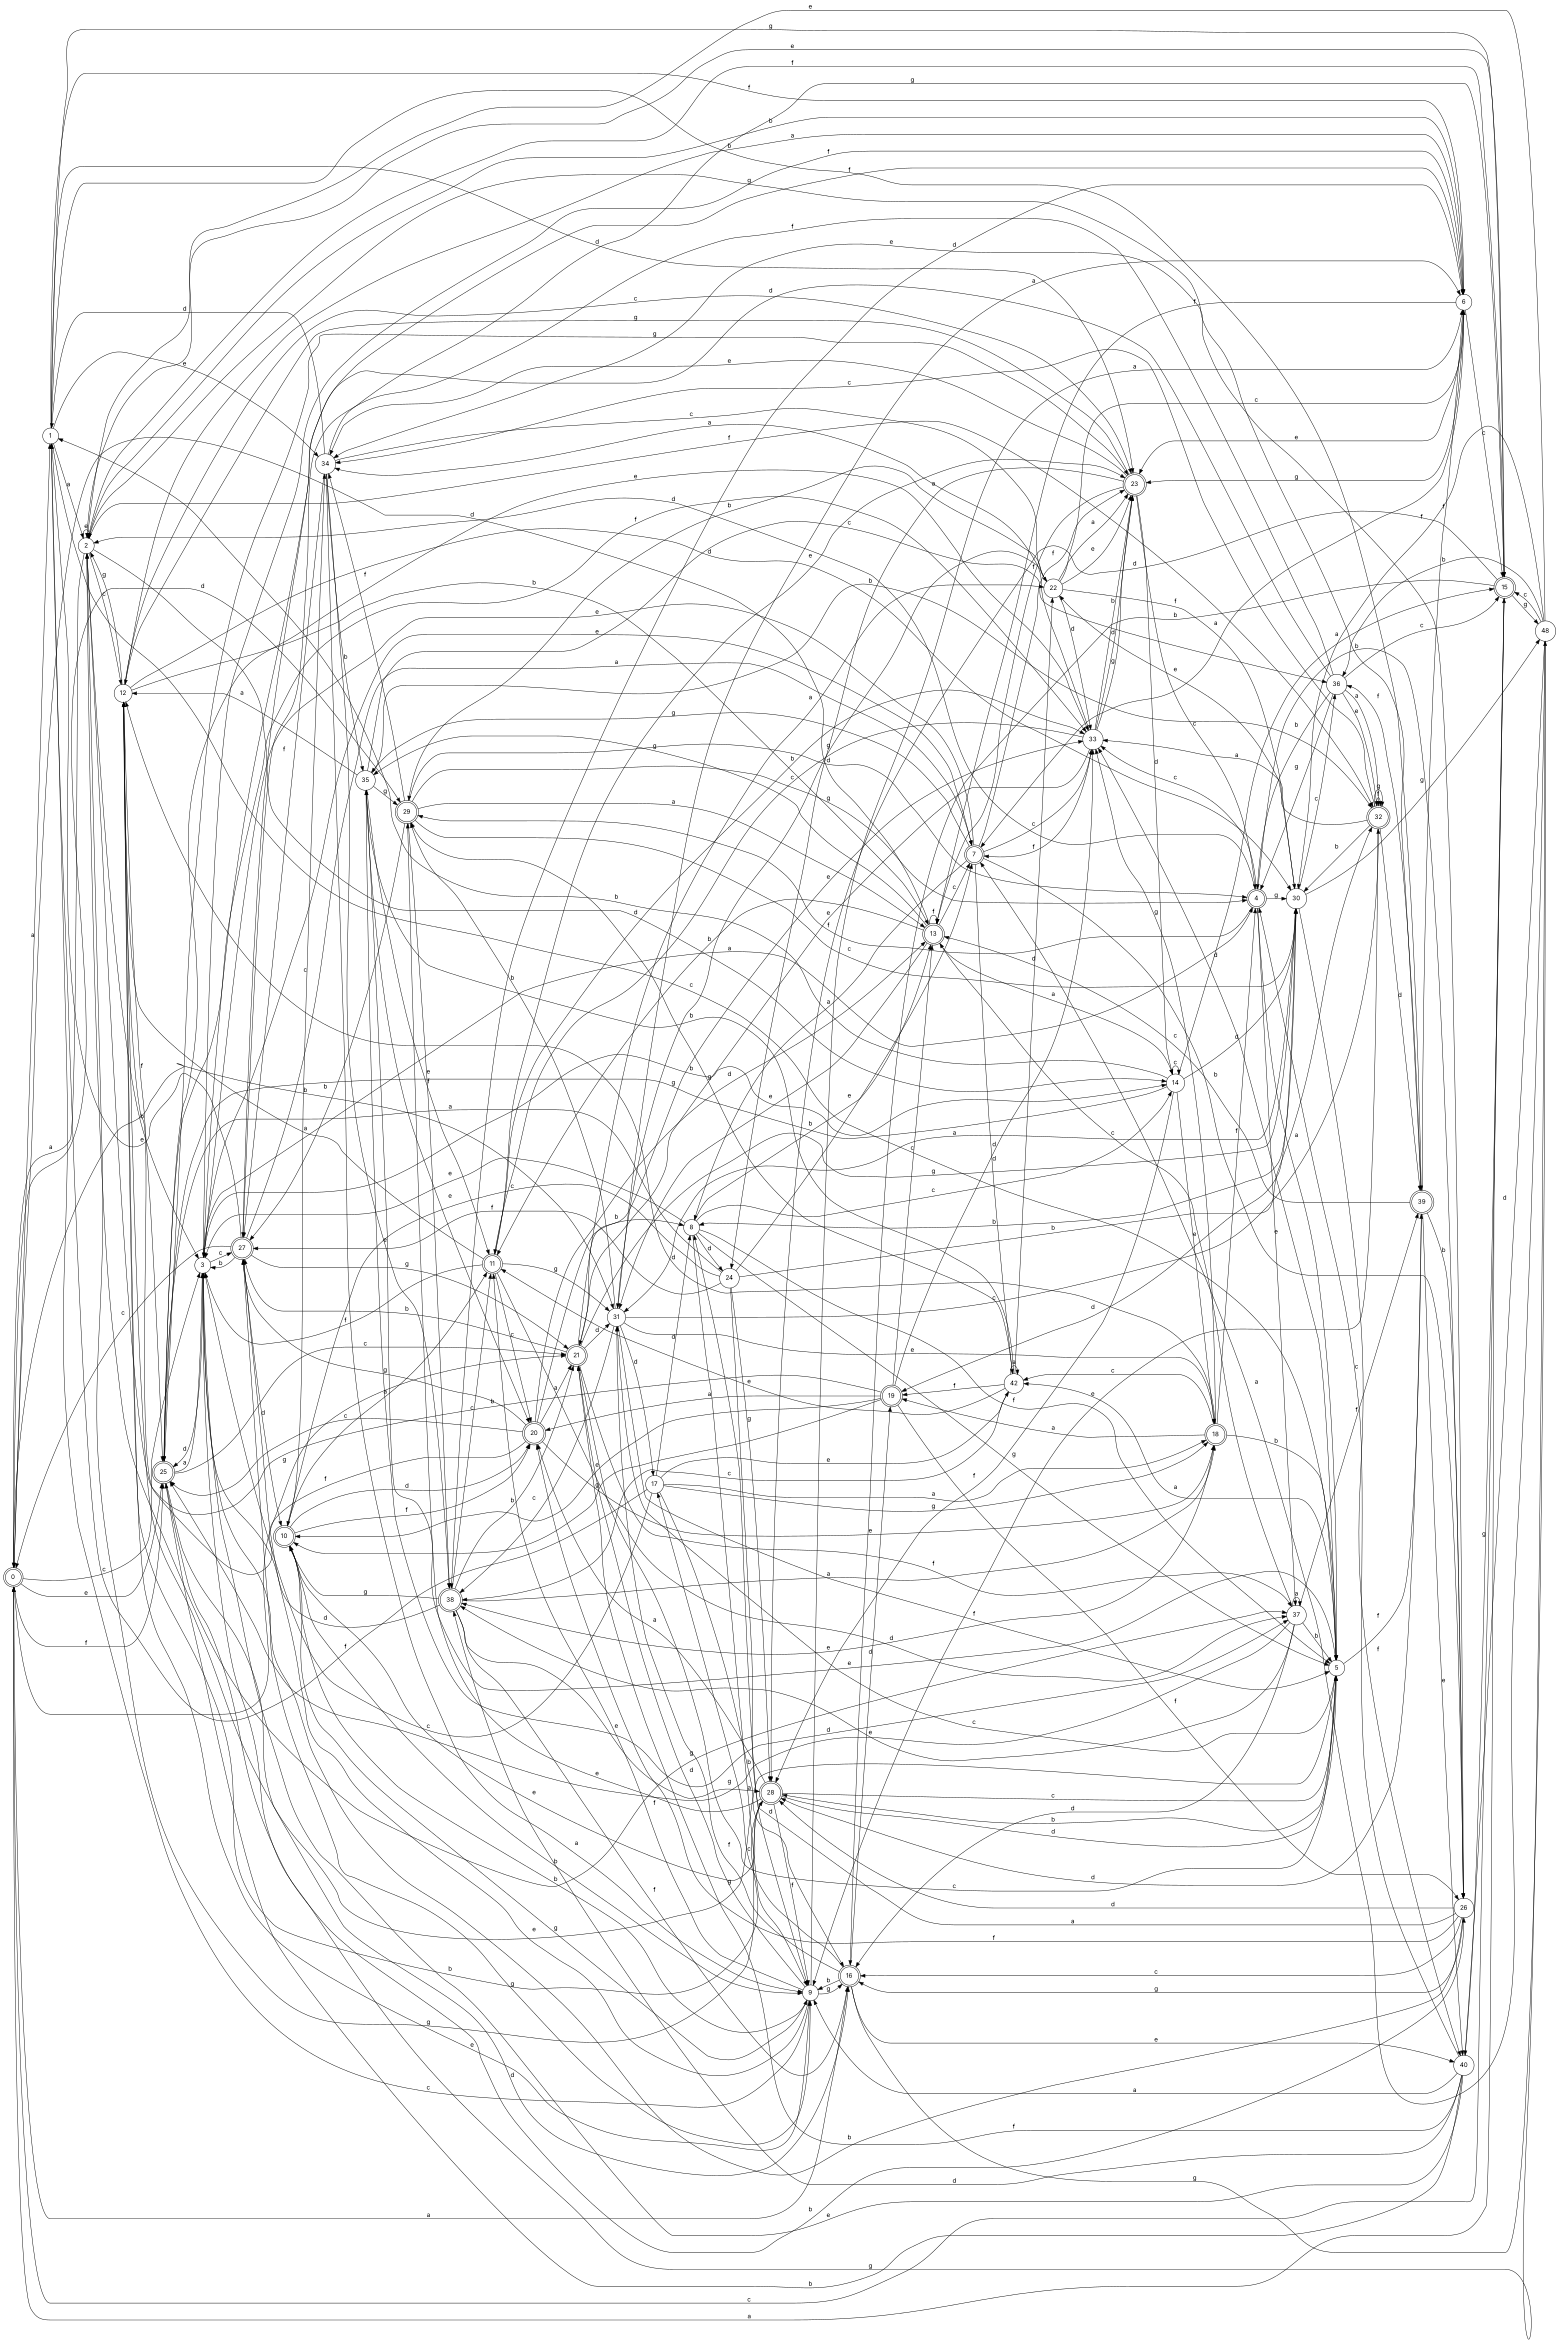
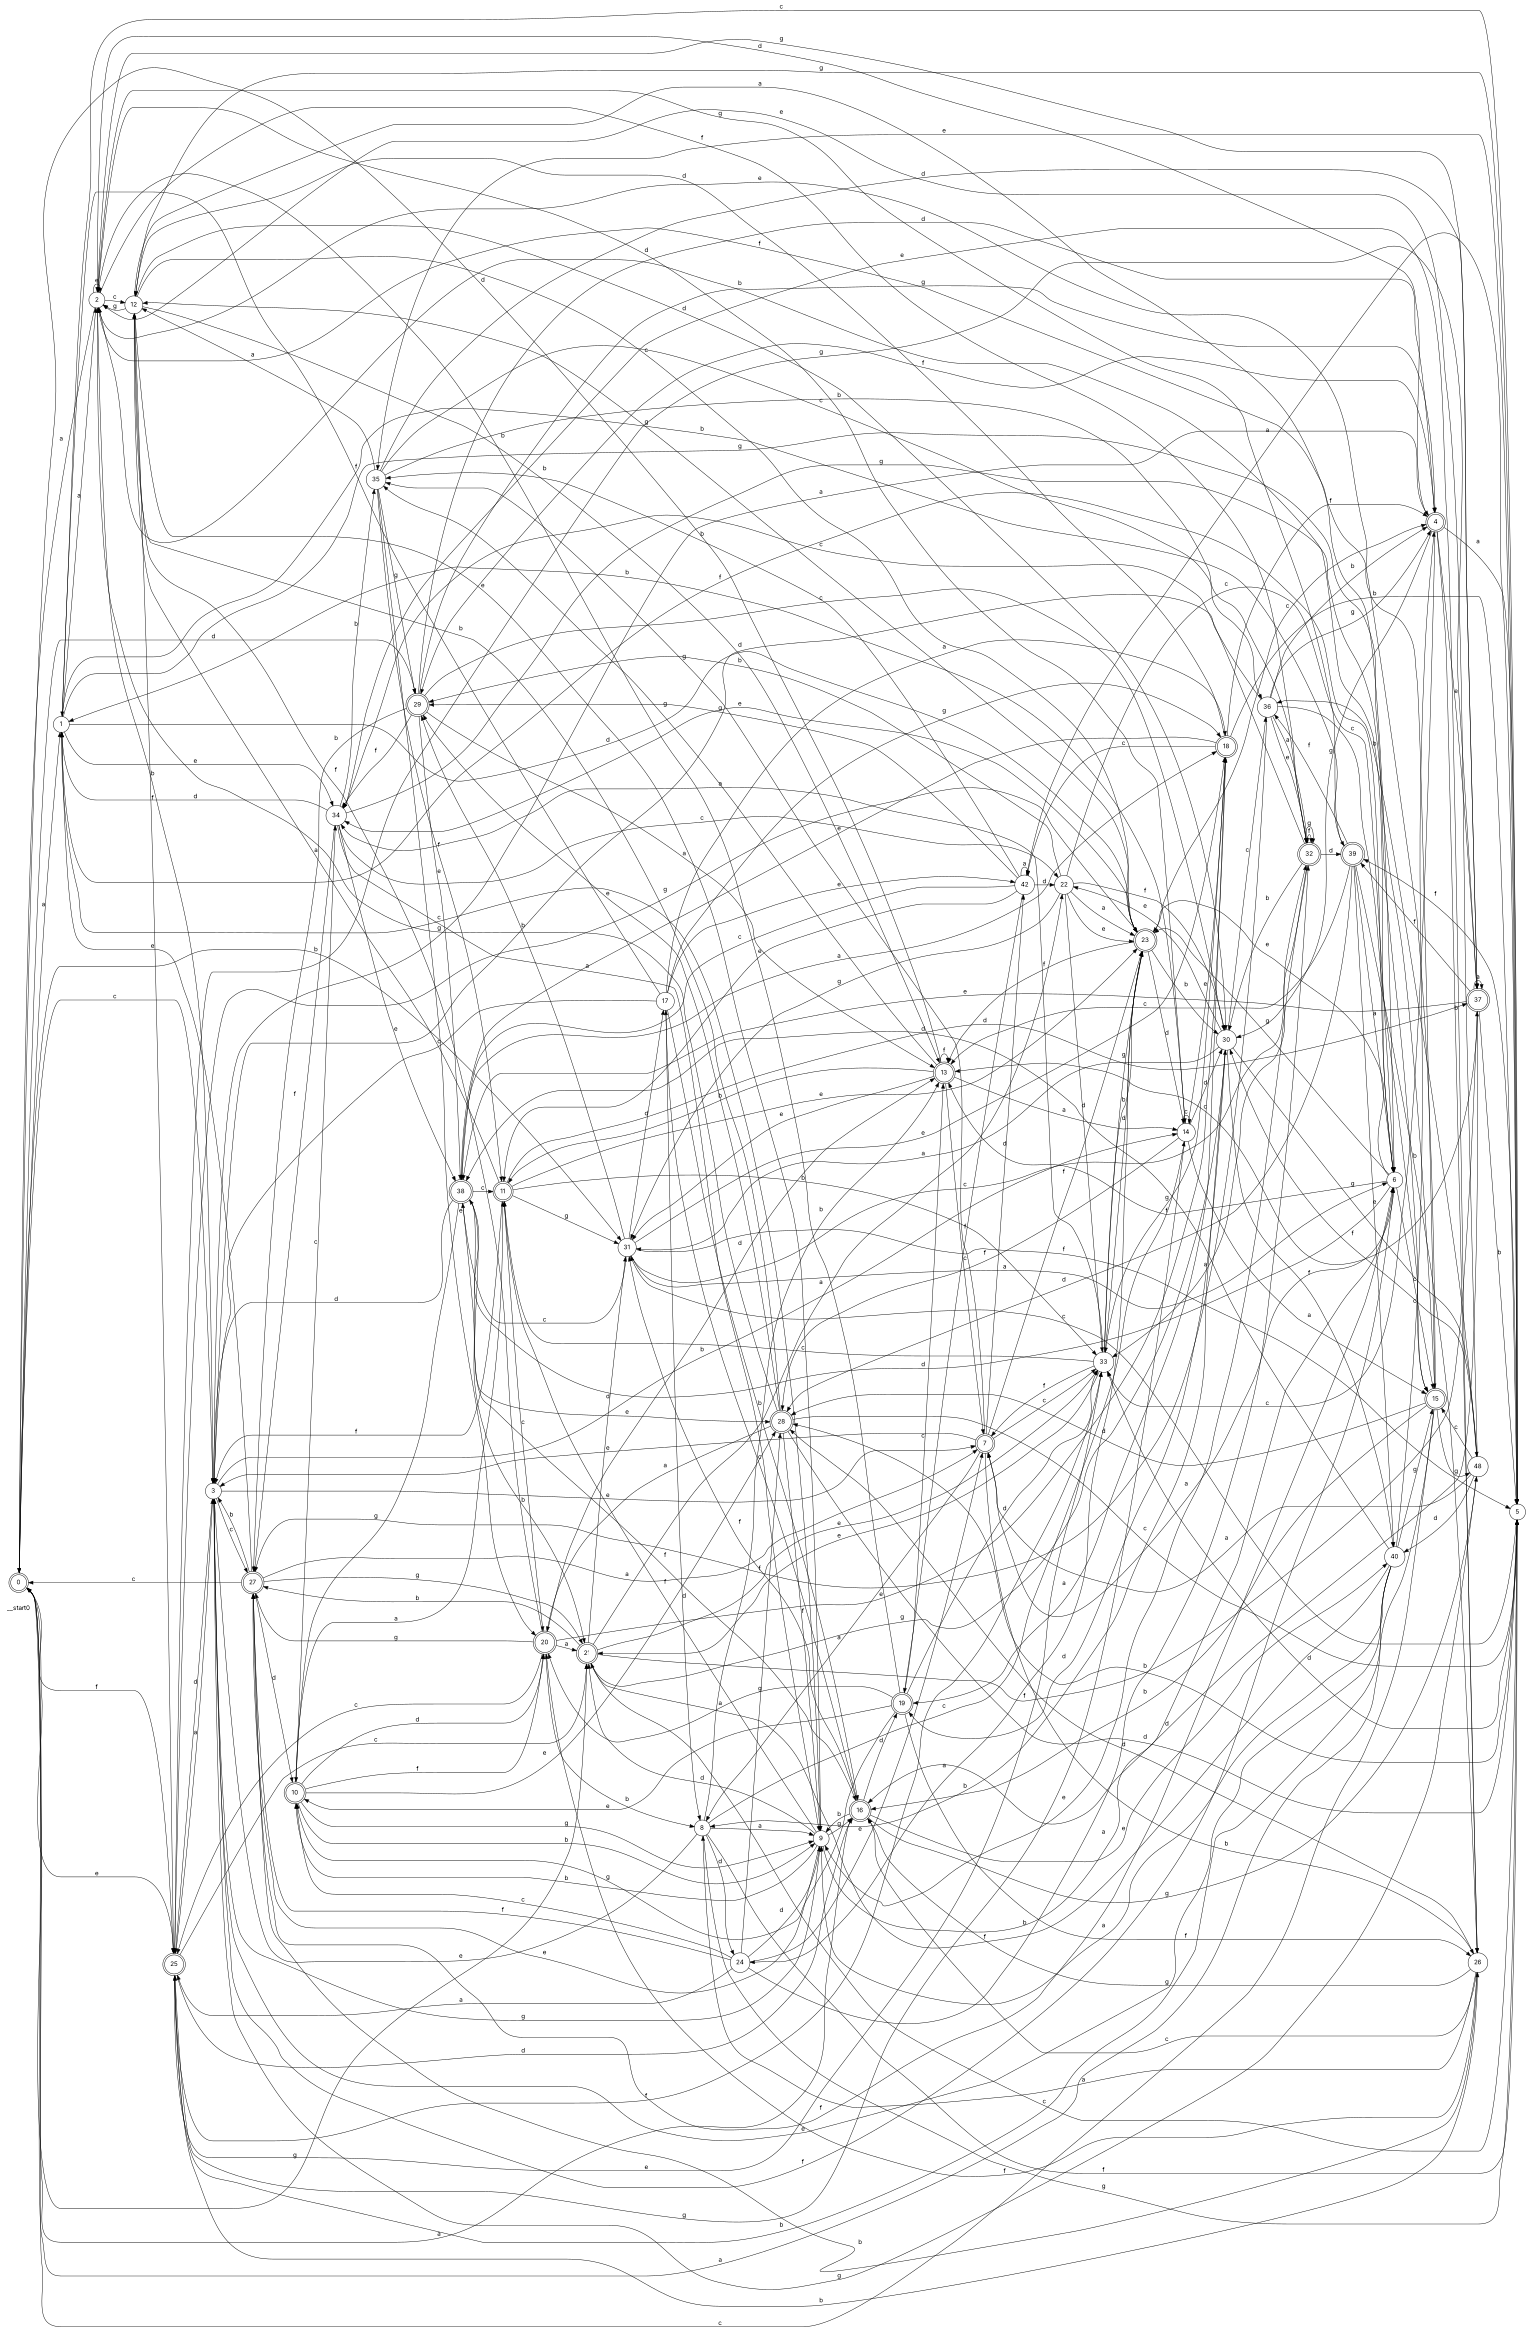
(1444, 507) -> (1375, 1014)
none -> (1180, 993)
none -> (19, 1608)
(1296, 1615) -> (1478, 1000)
